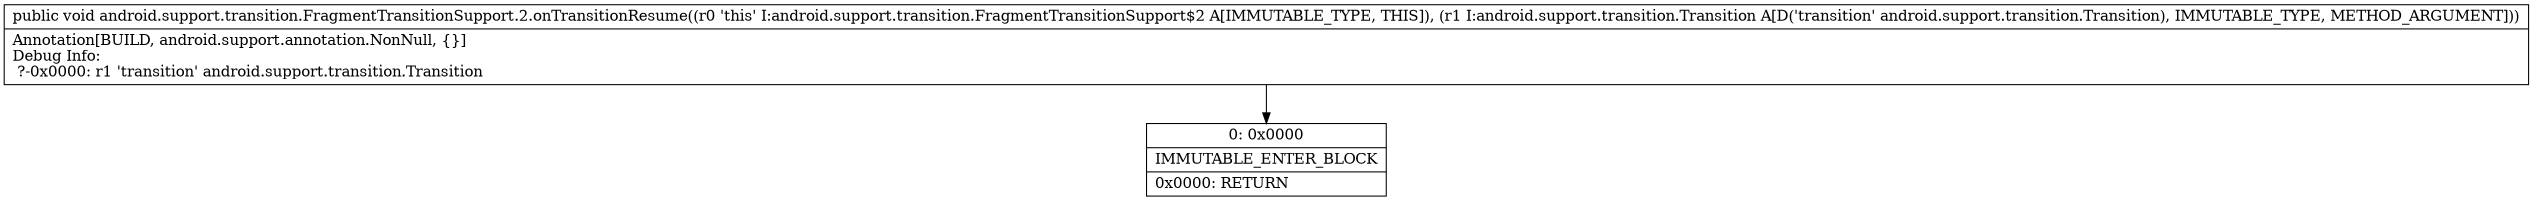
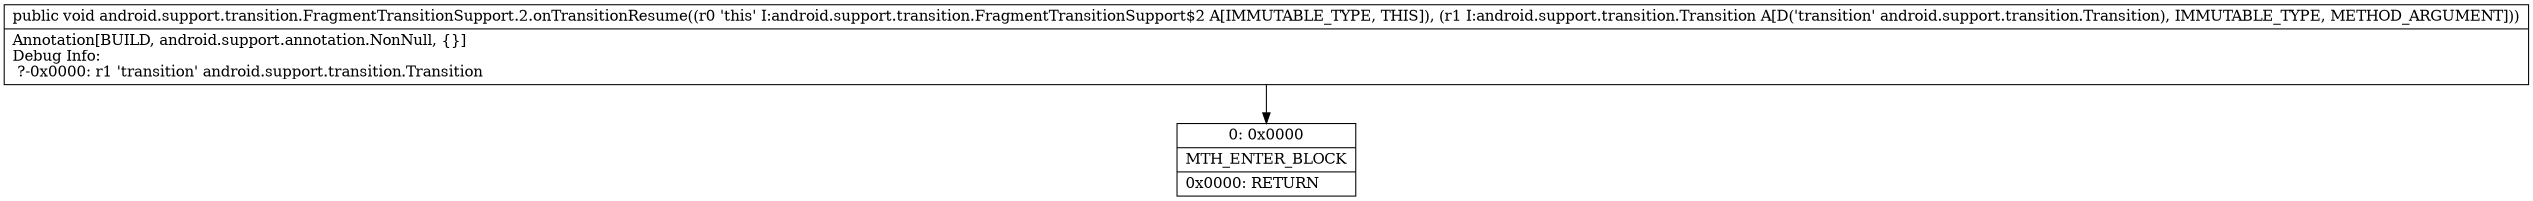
(1266, 159) -> (1266, 159)
